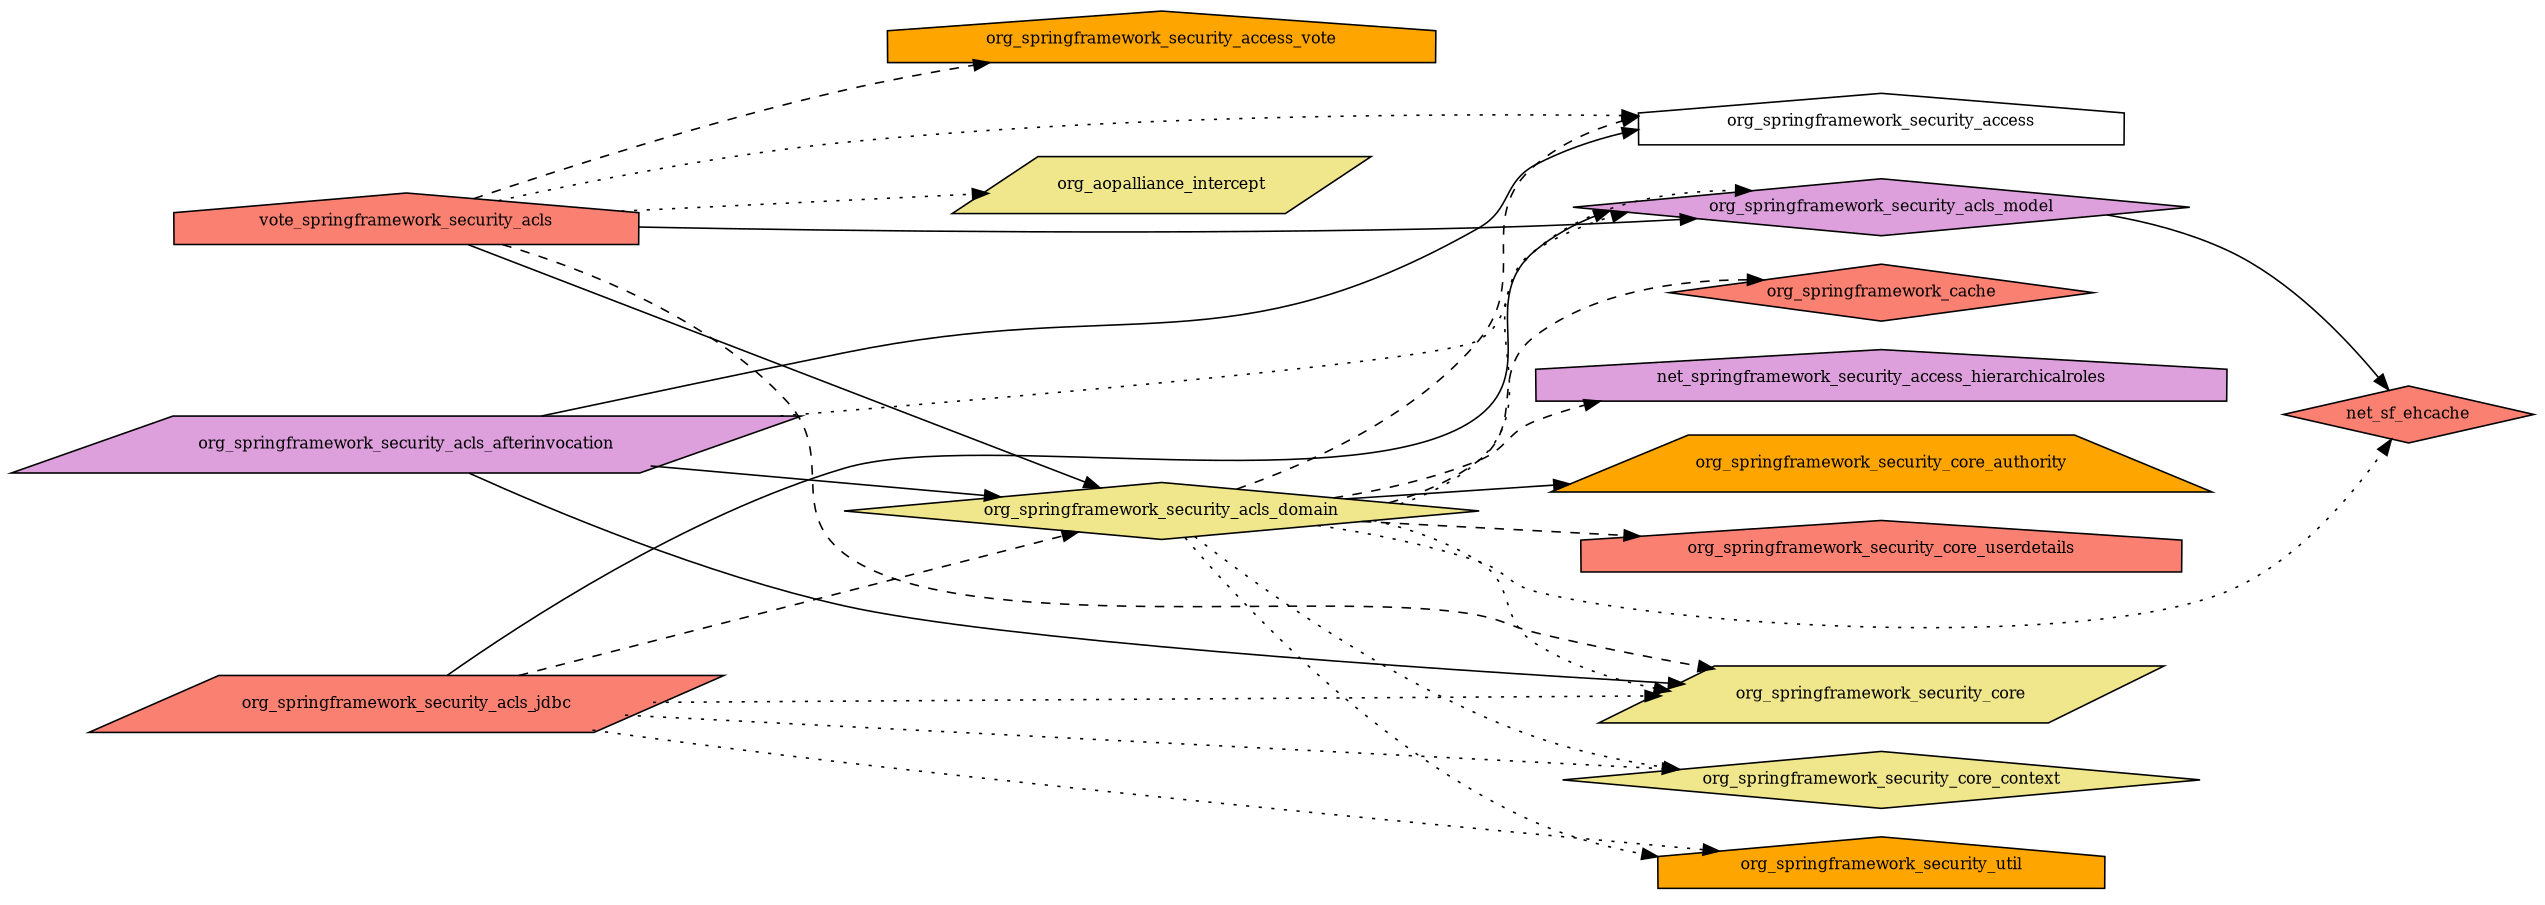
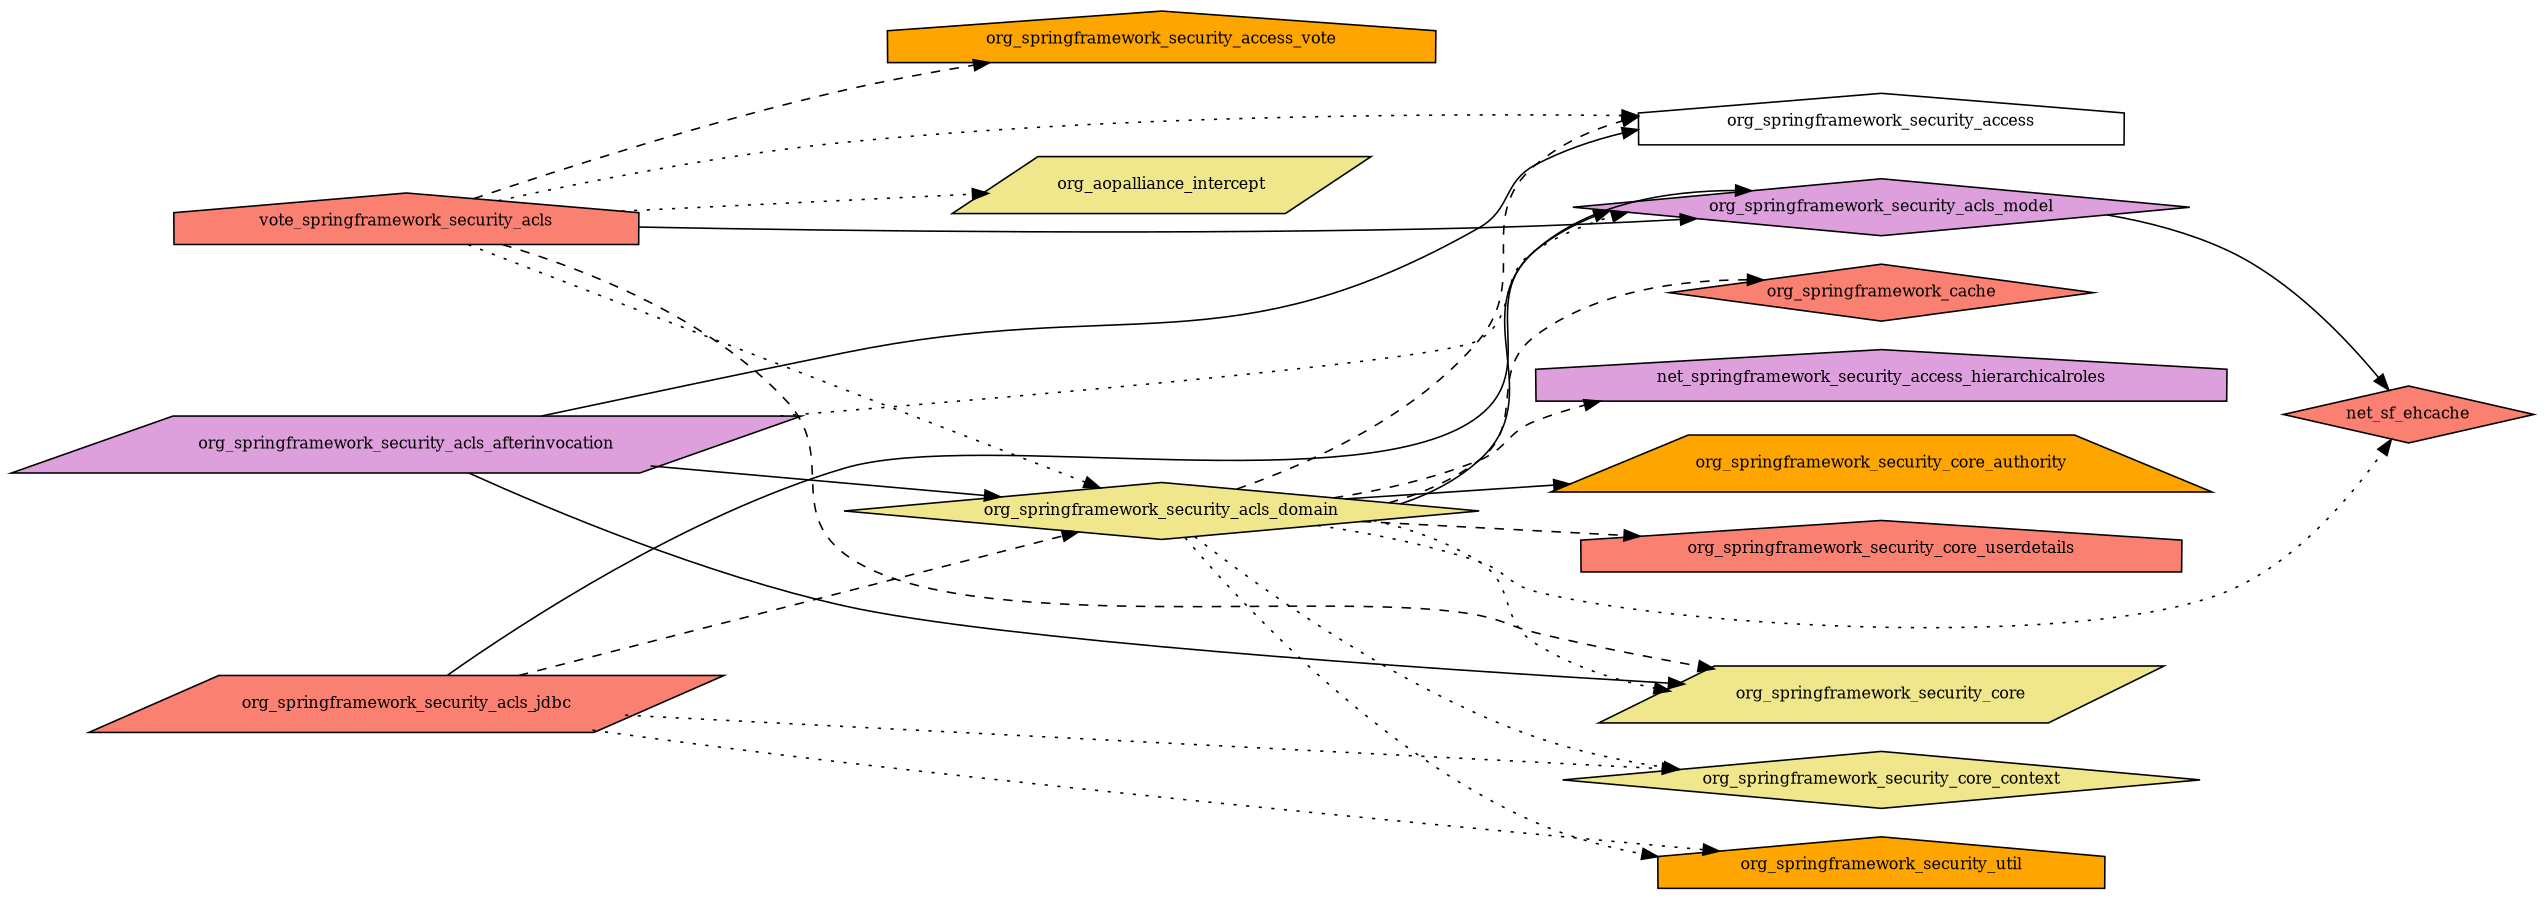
(1508, 294) -> (1508, 294)
(761, 357) -> (761, 357)
(1149, 699) -> none
